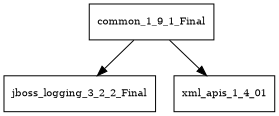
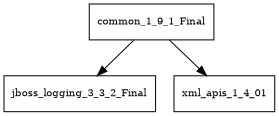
(80, 94) -> (80, 94)
